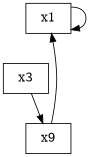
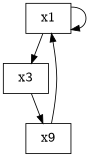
none -> (39, 45)
